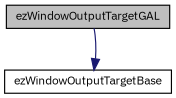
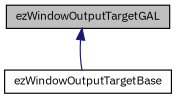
(96, 44) -> (80, 55)
